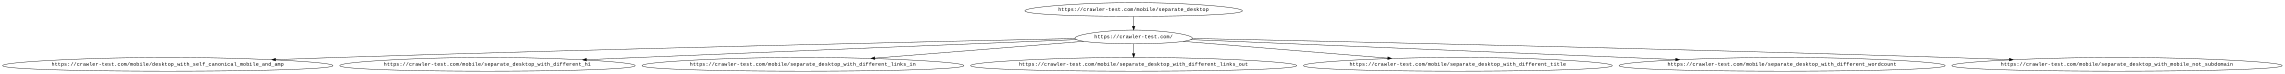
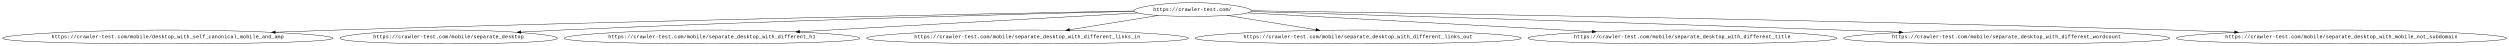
(1134, 21) -> (827, 20)
